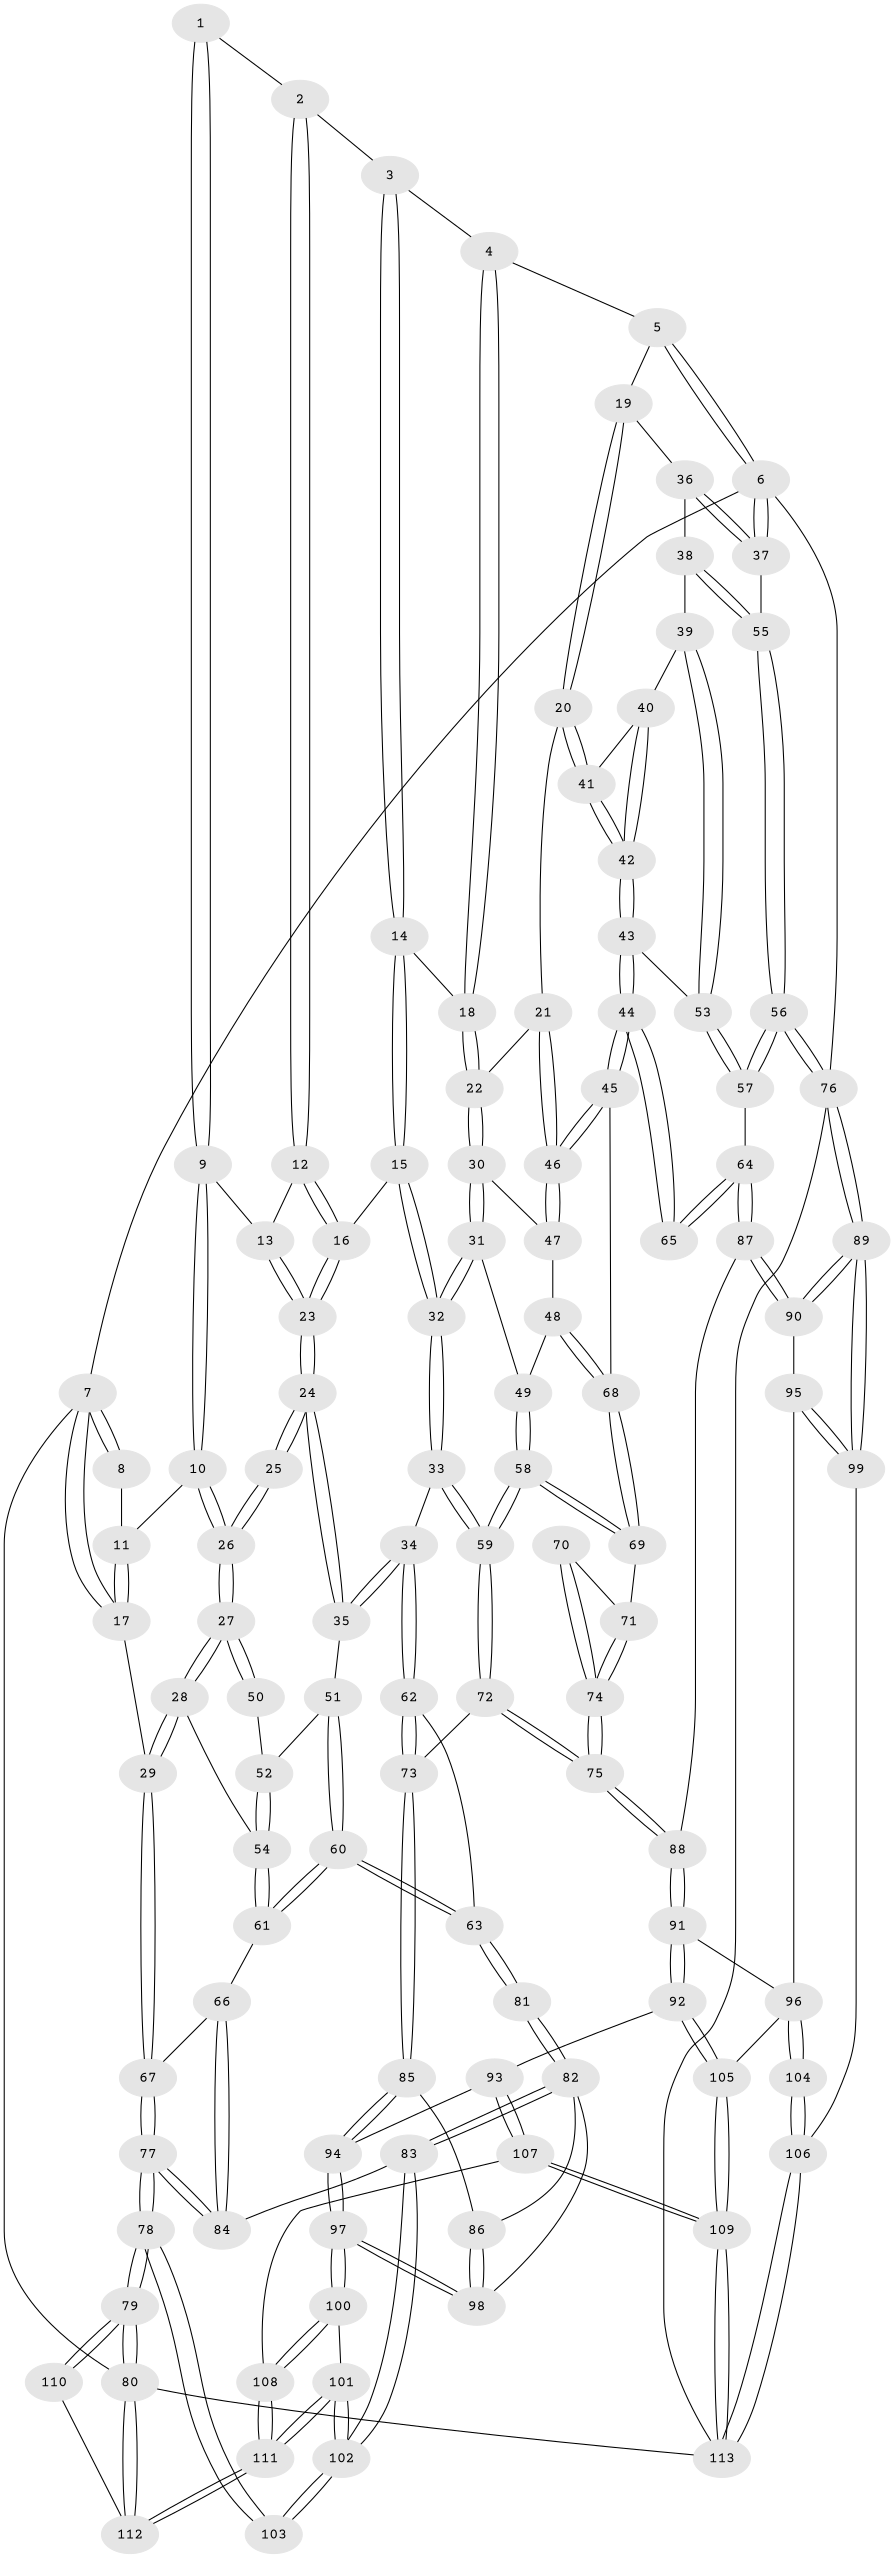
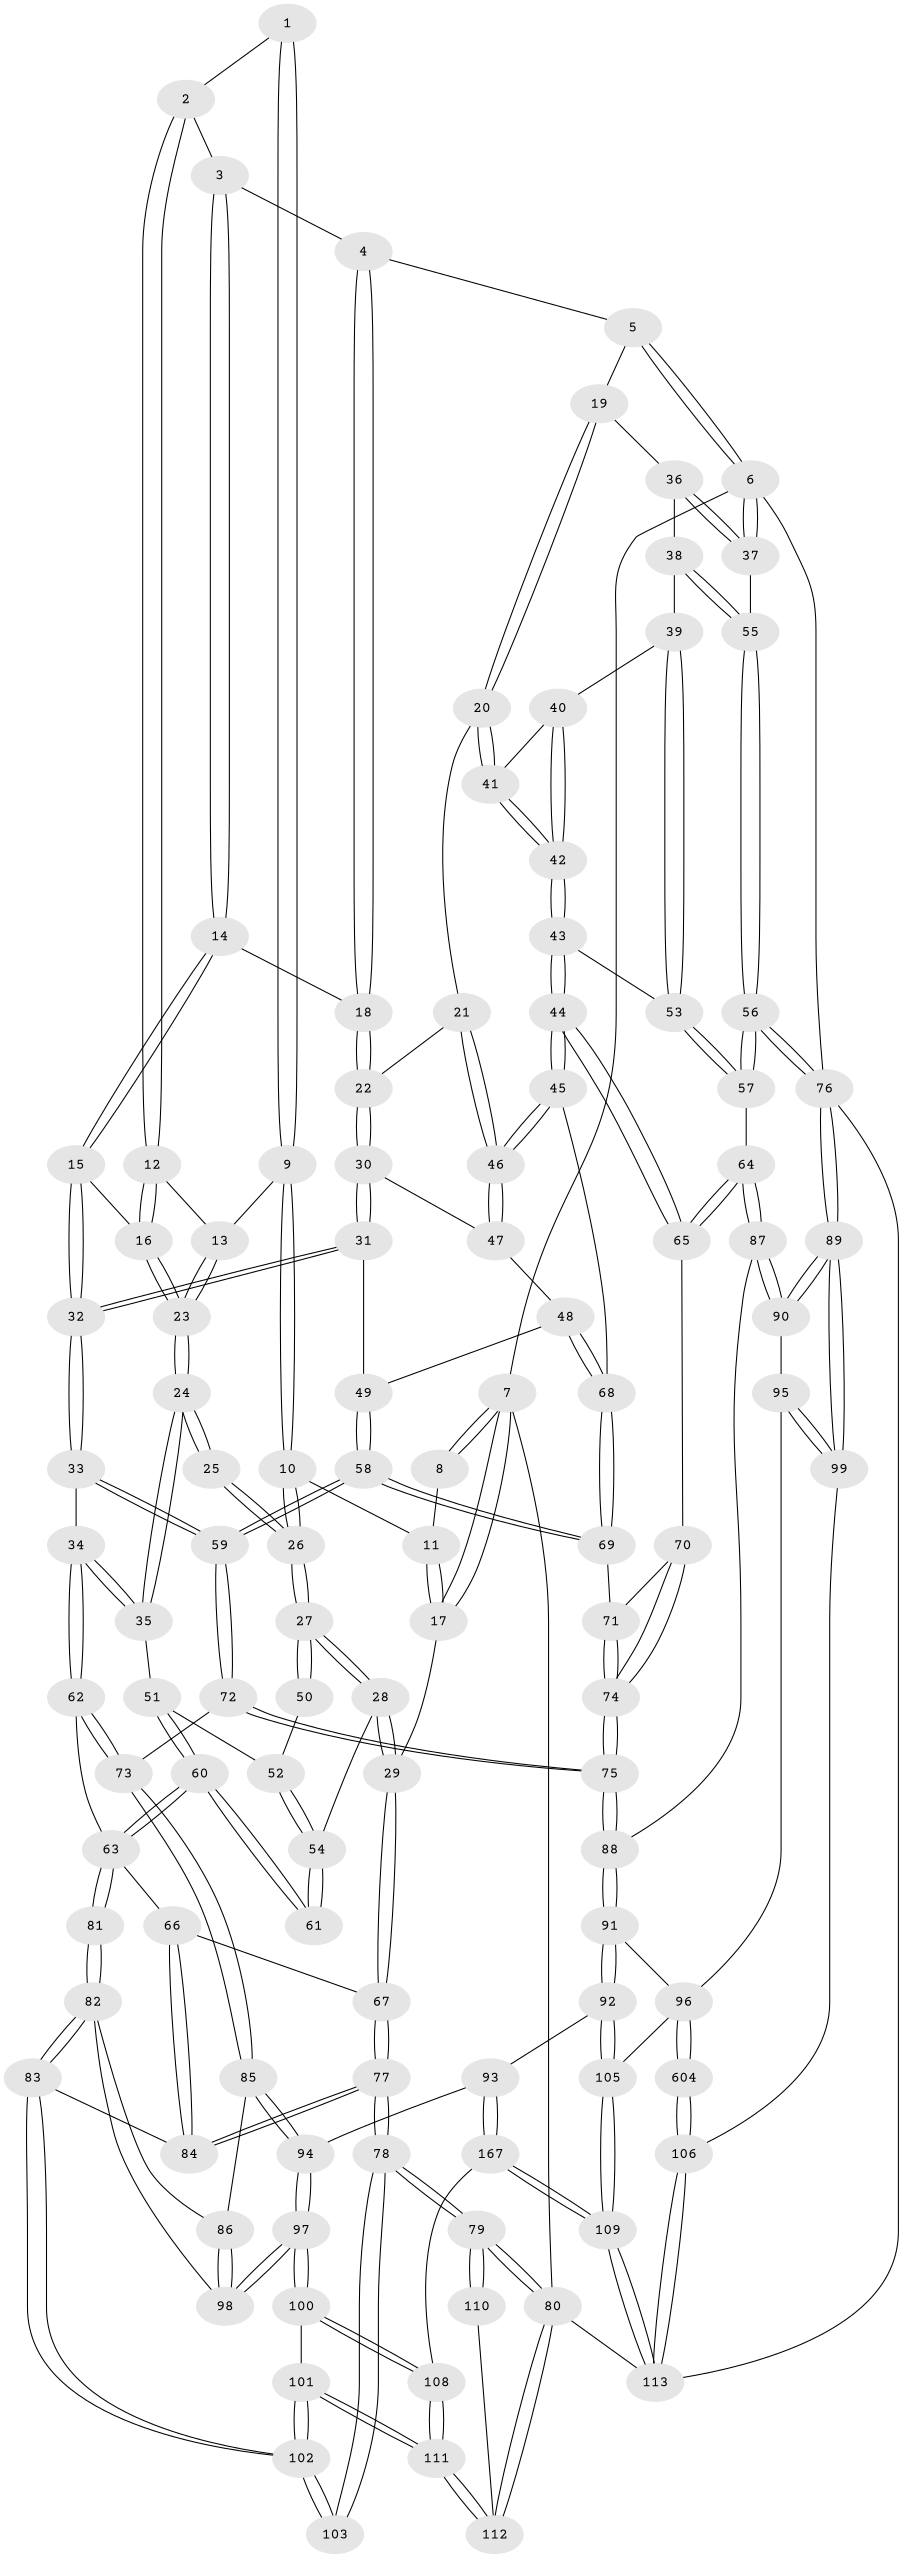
none -> (682, 1393)
(242, 1964) -> (142, 1888)
(798, 2078) -> (684, 2078)
(525, 2154) -> (490, 2154)
